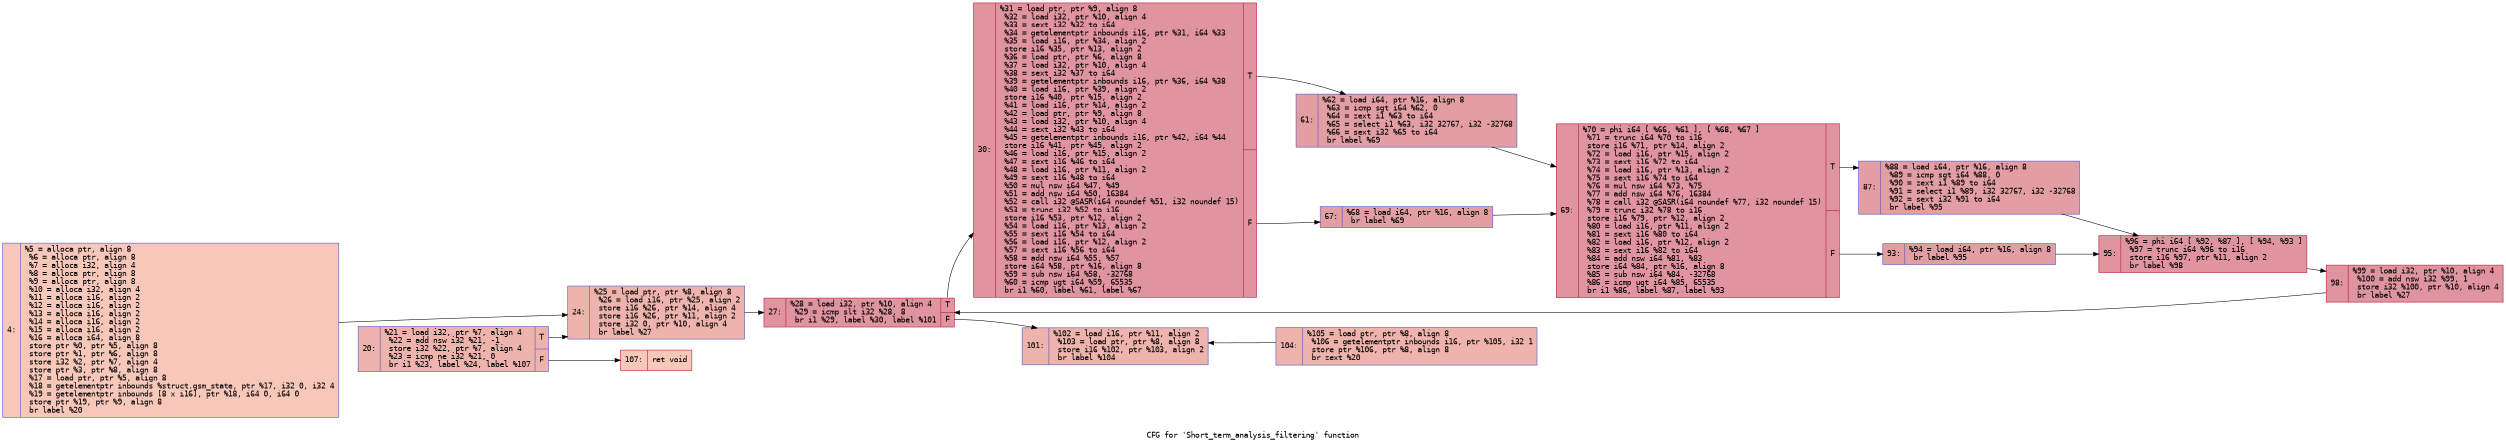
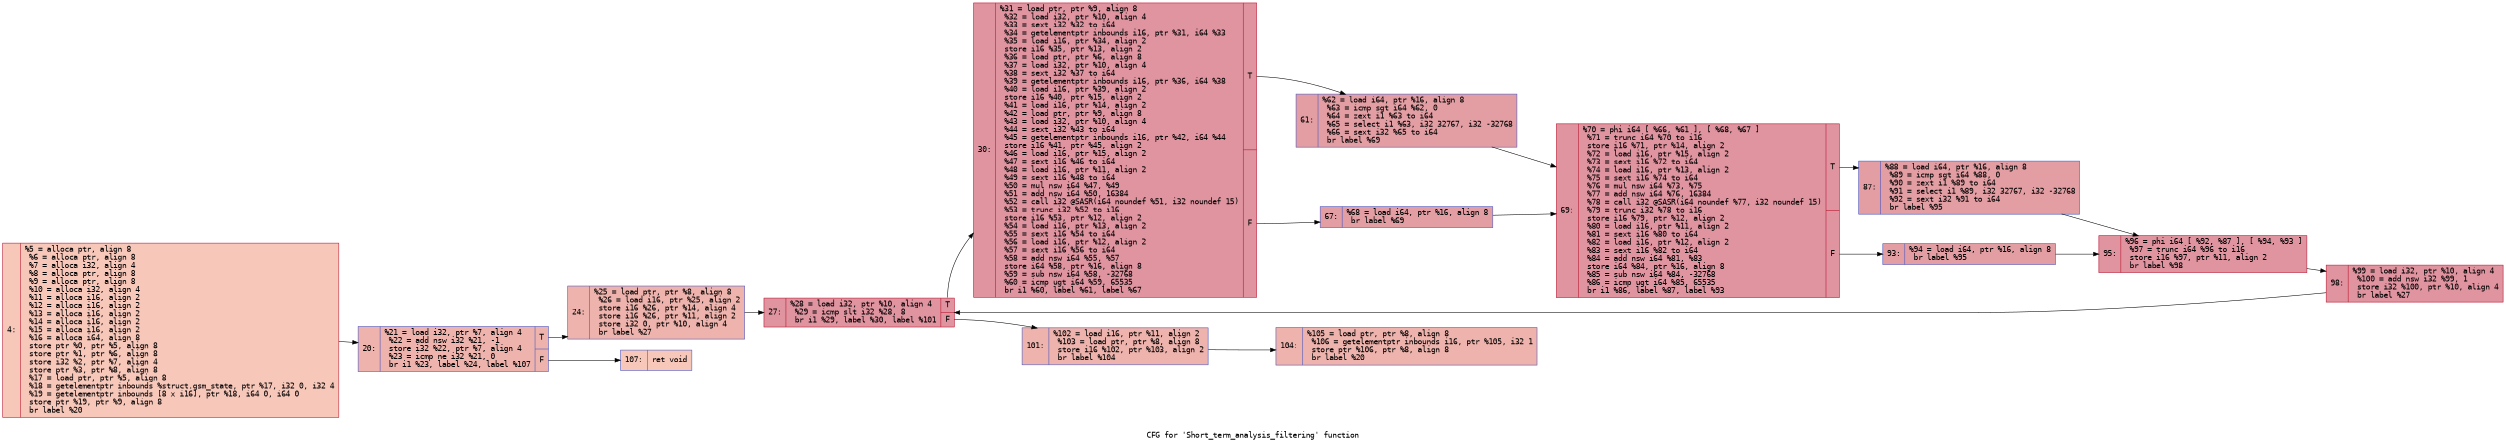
(450, 318) -> (346, 342)
(171, 330) -> (171, 330)
(1245, 343) -> (1239, 350)
(1334, 358) -> (1336, 358)
(656, 360) -> (656, 360)
